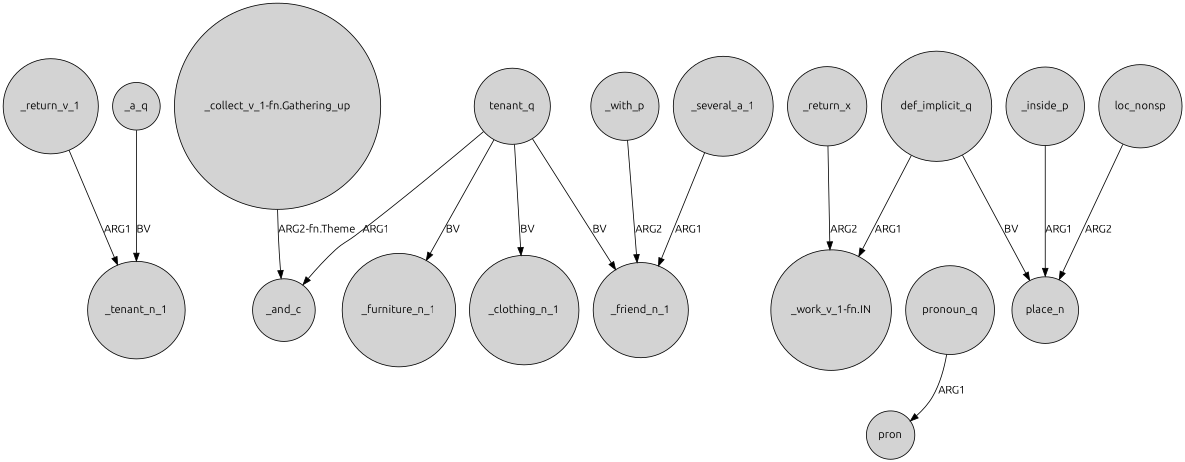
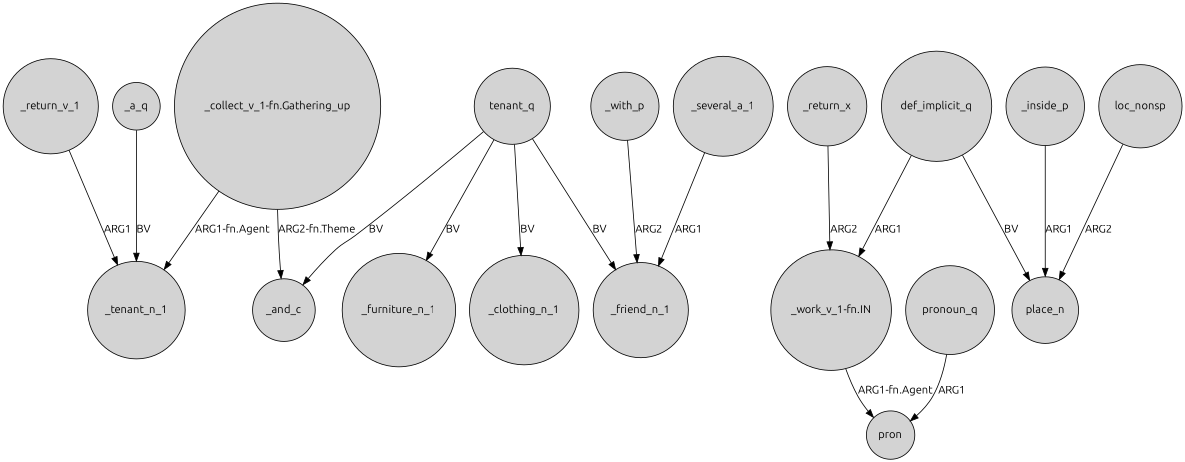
none -> (194, 227)
(376, 230) -> (376, 230)
none -> (855, 391)
